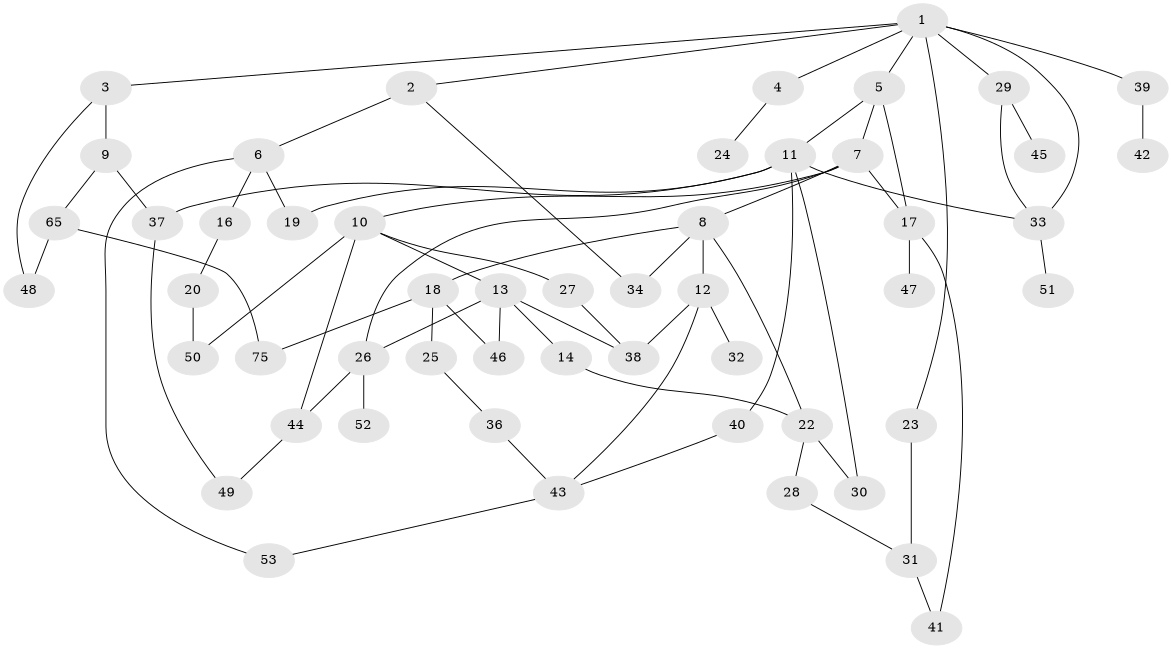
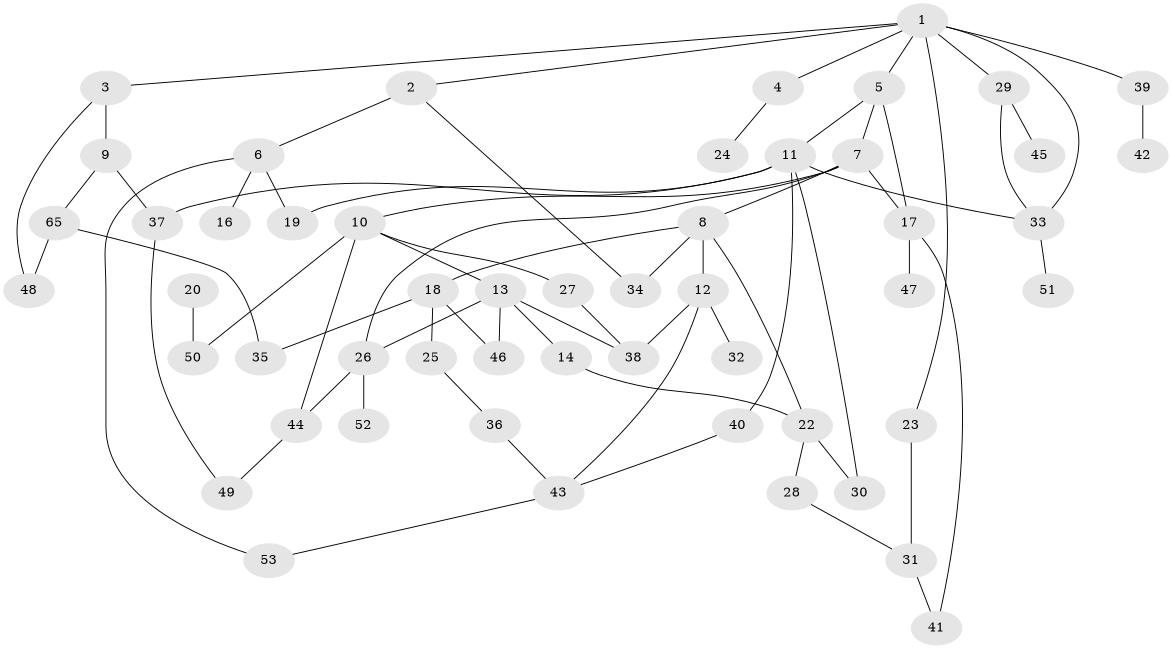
(209, 257) -> none
(261, 358) -> (261, 358)
